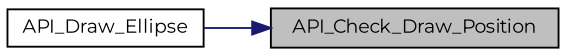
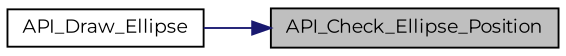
(415, 28) -> (415, 28)
